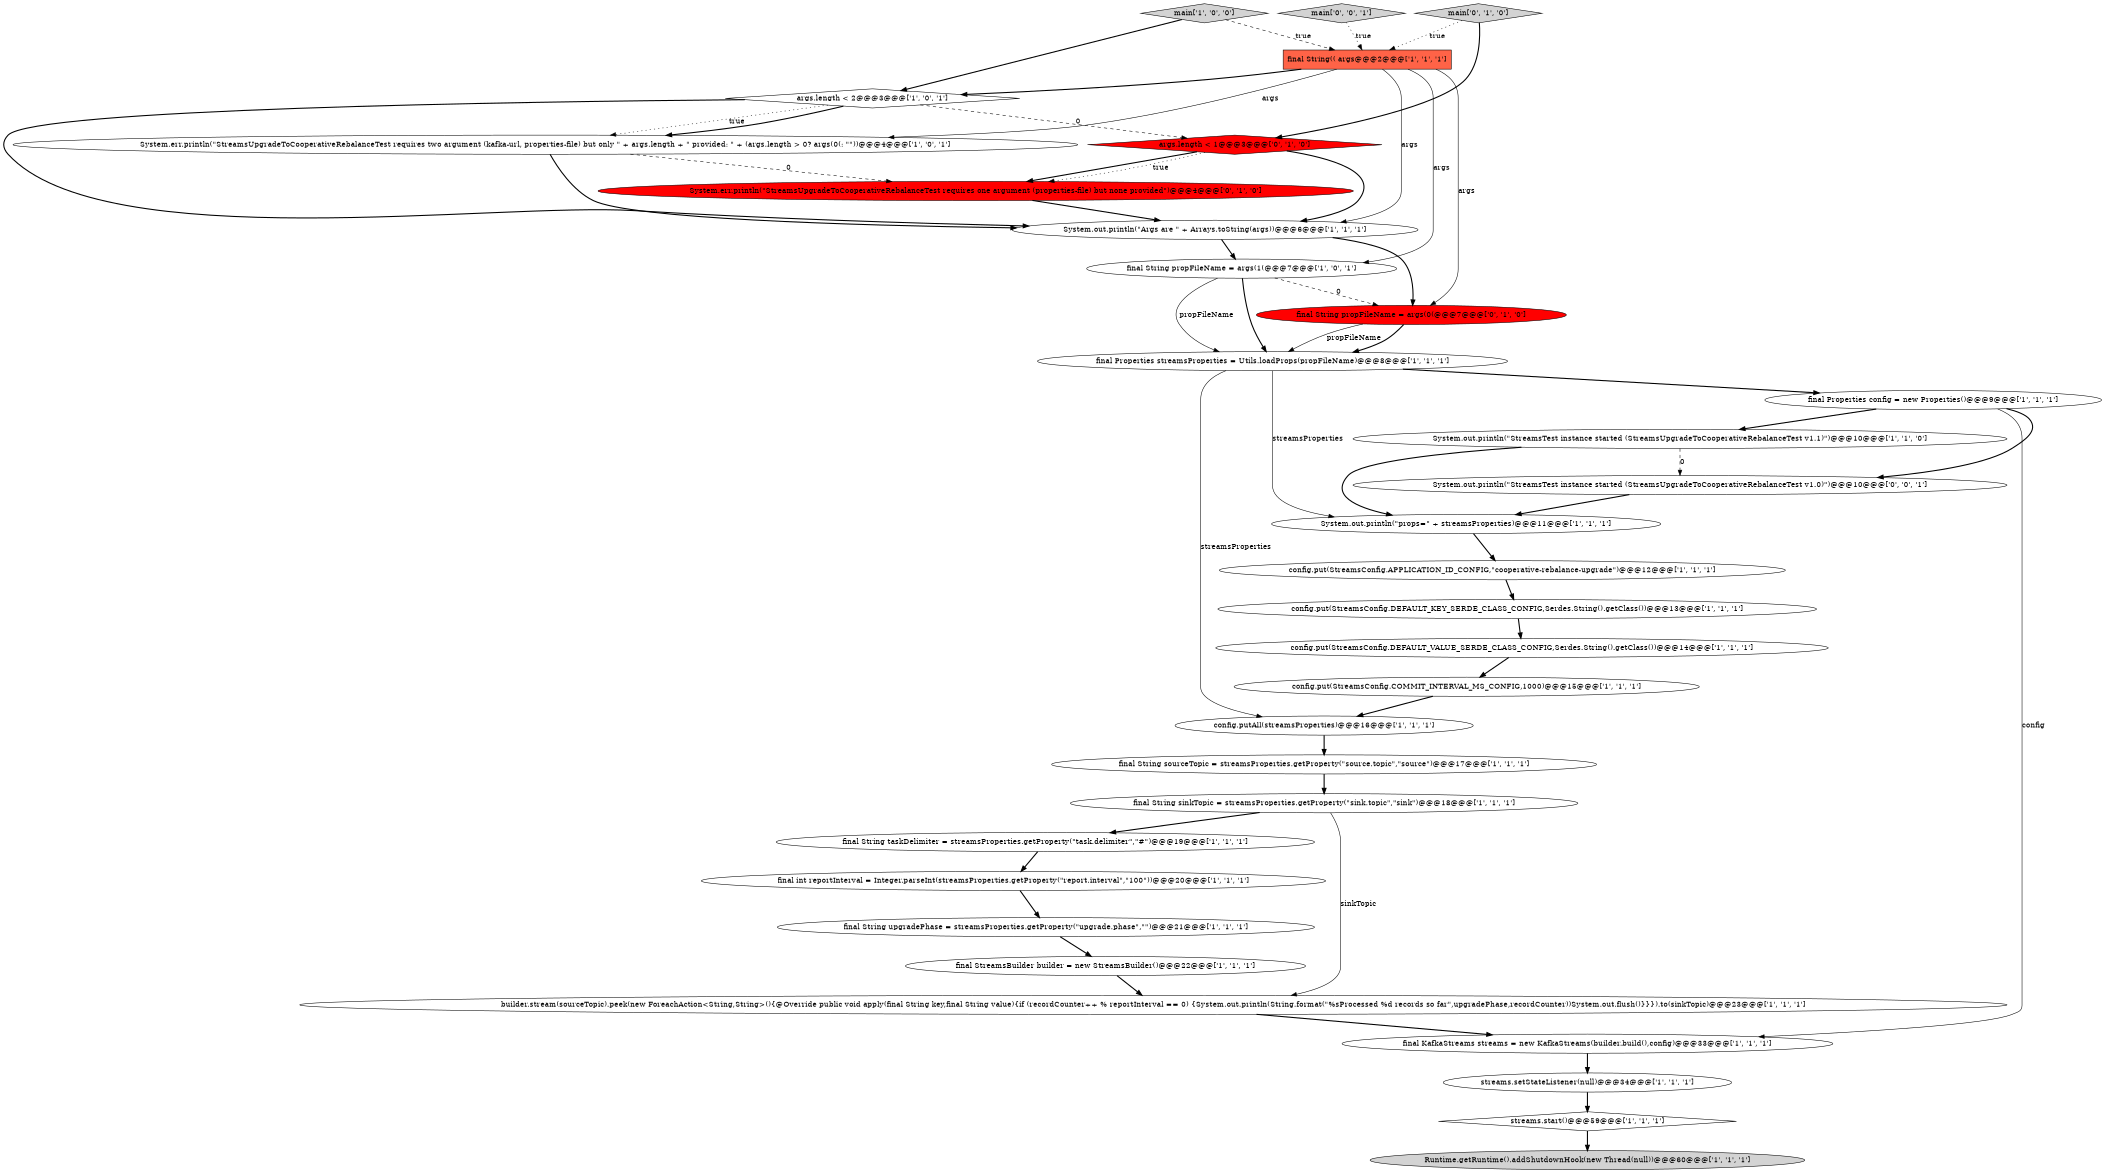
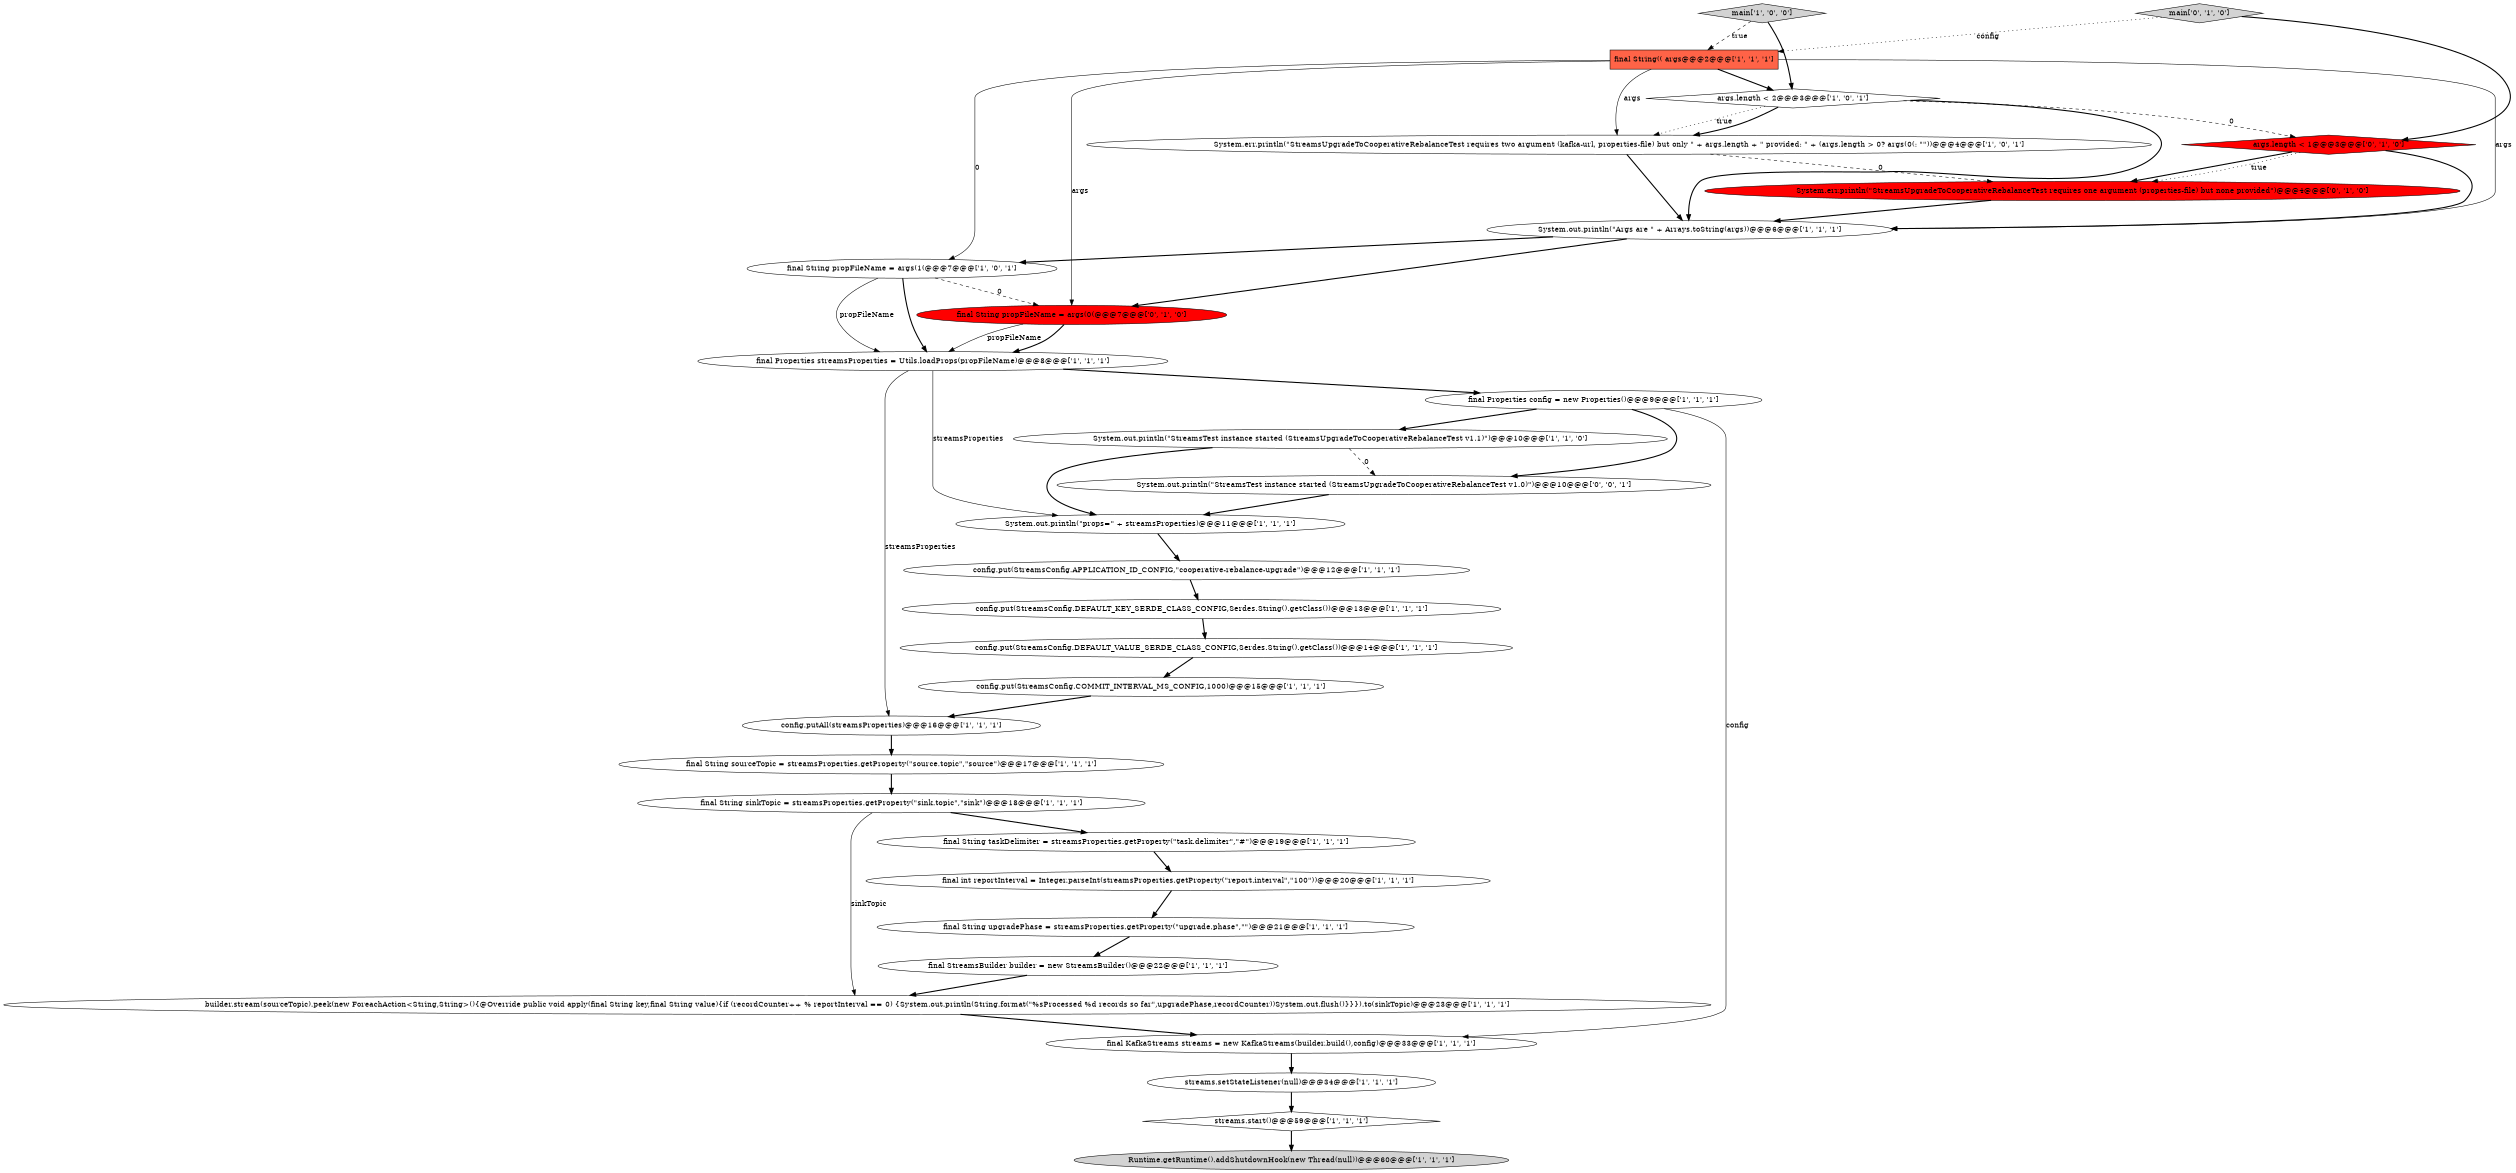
(1342, 13) -> none
(1438, 36) -> (1988, 36)
(1442, 168) -> (978, 168)
